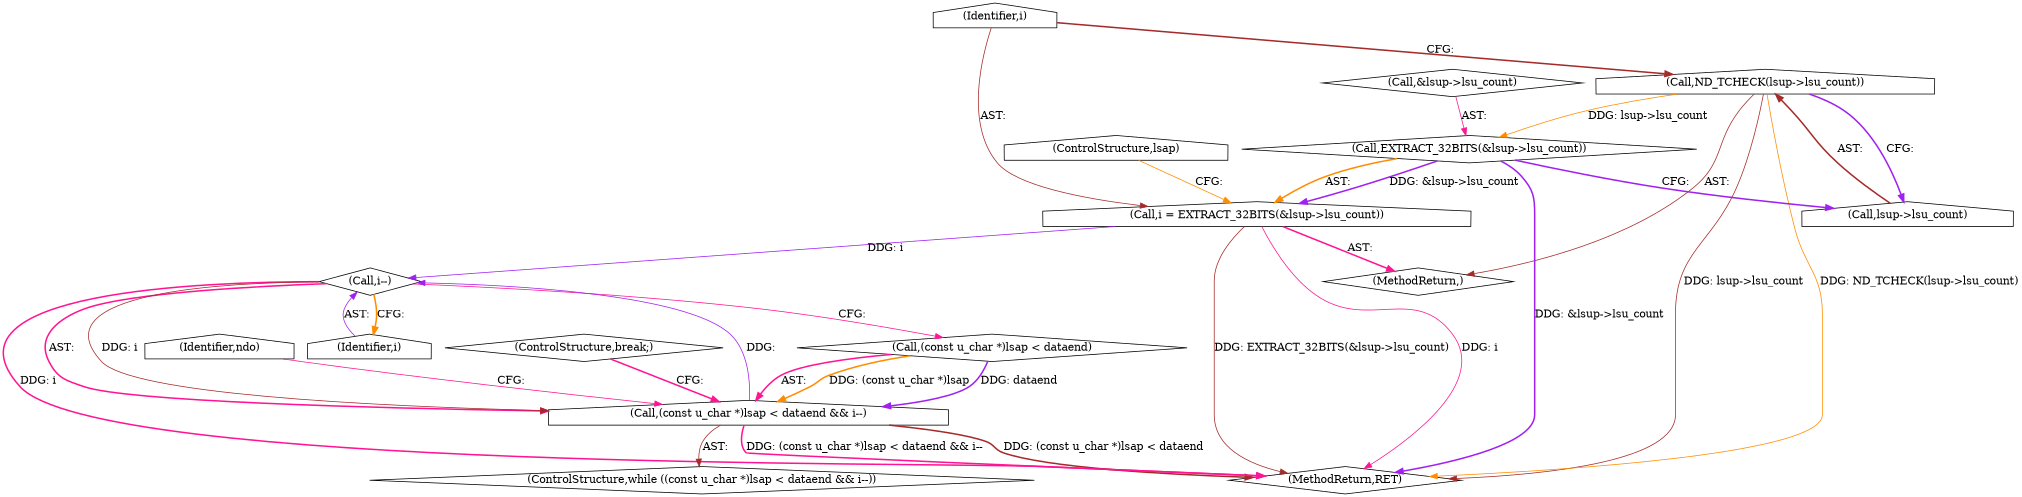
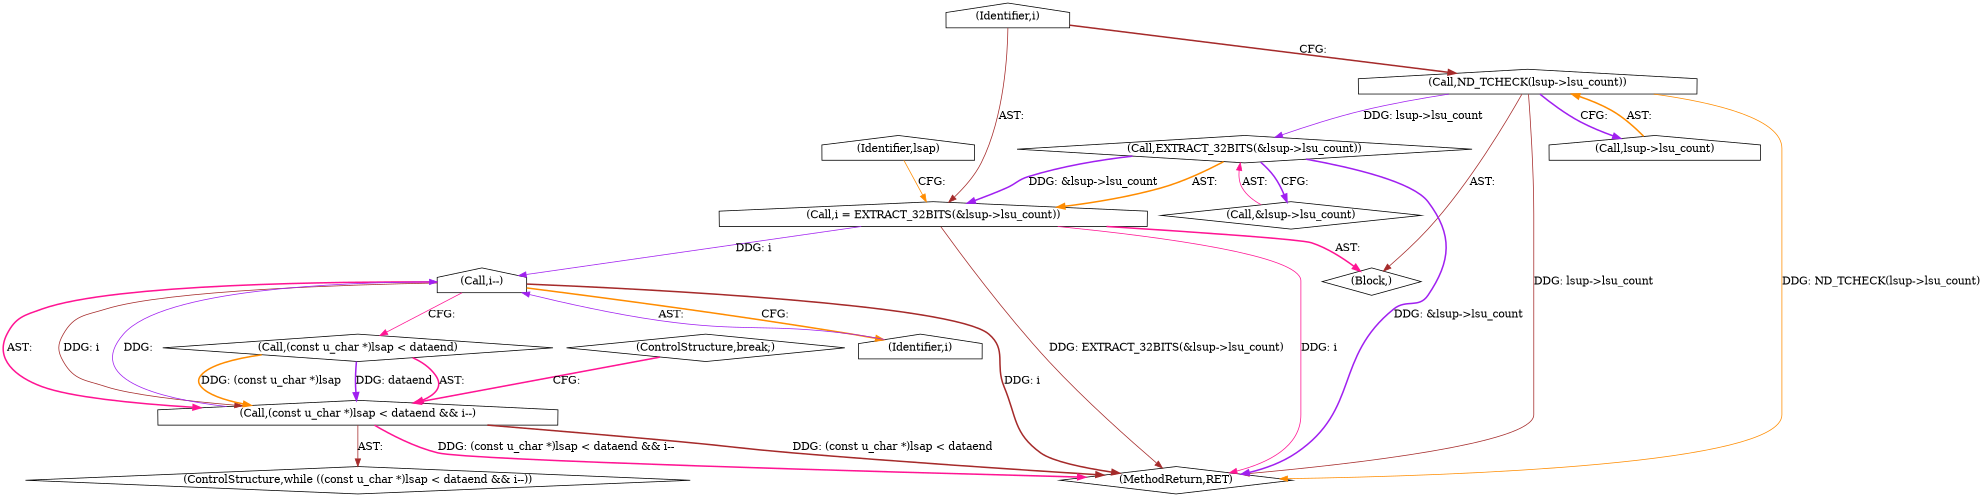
(1591, 110) -> (1364, 110)
(1116, 149) -> (898, 149)
(1831, 157) -> (1614, 112)
(1669, 189) -> (1274, 177)
(370, 282) -> (482, 282)
(1418, 282) -> (1372, 282)
(219, 348) -> none
(447, 453) -> (863, 307)
